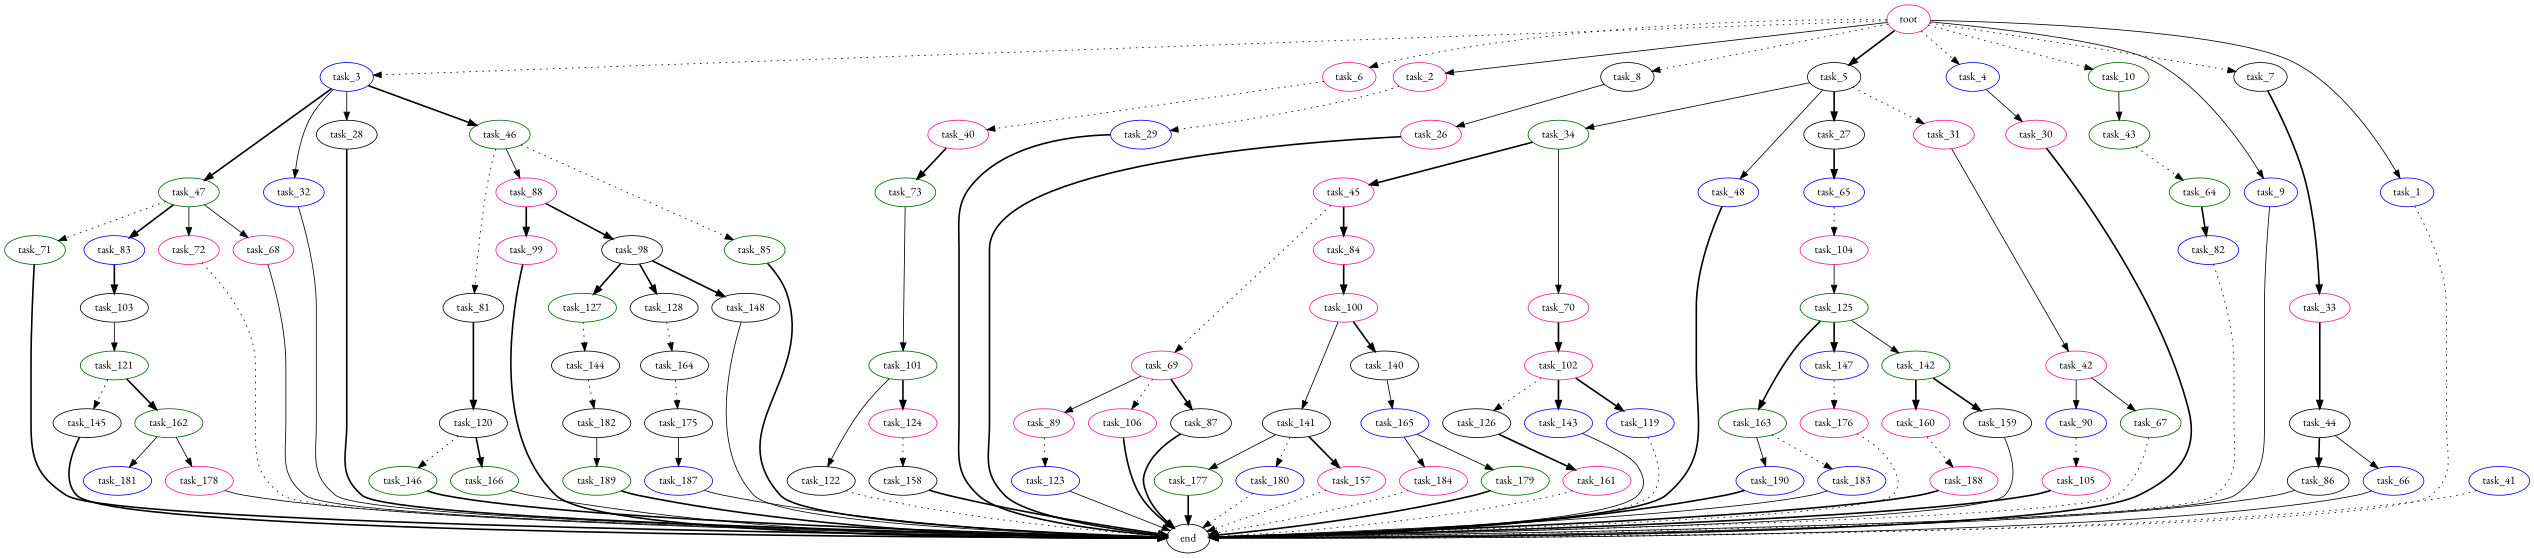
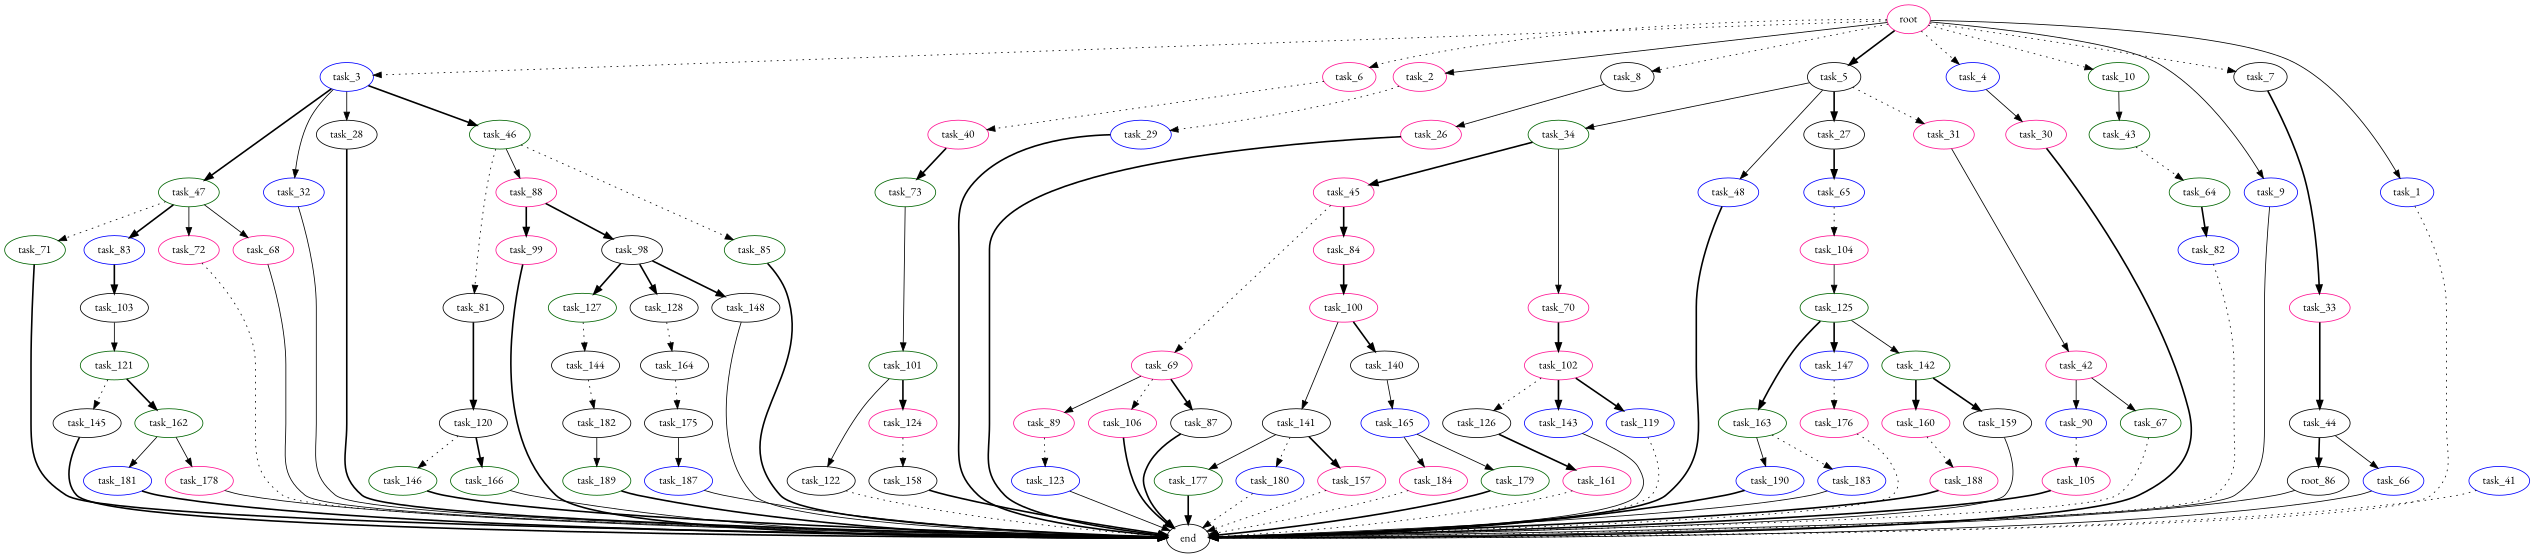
(2318, 481) -> (2318, 481)
none -> (649, 529)
